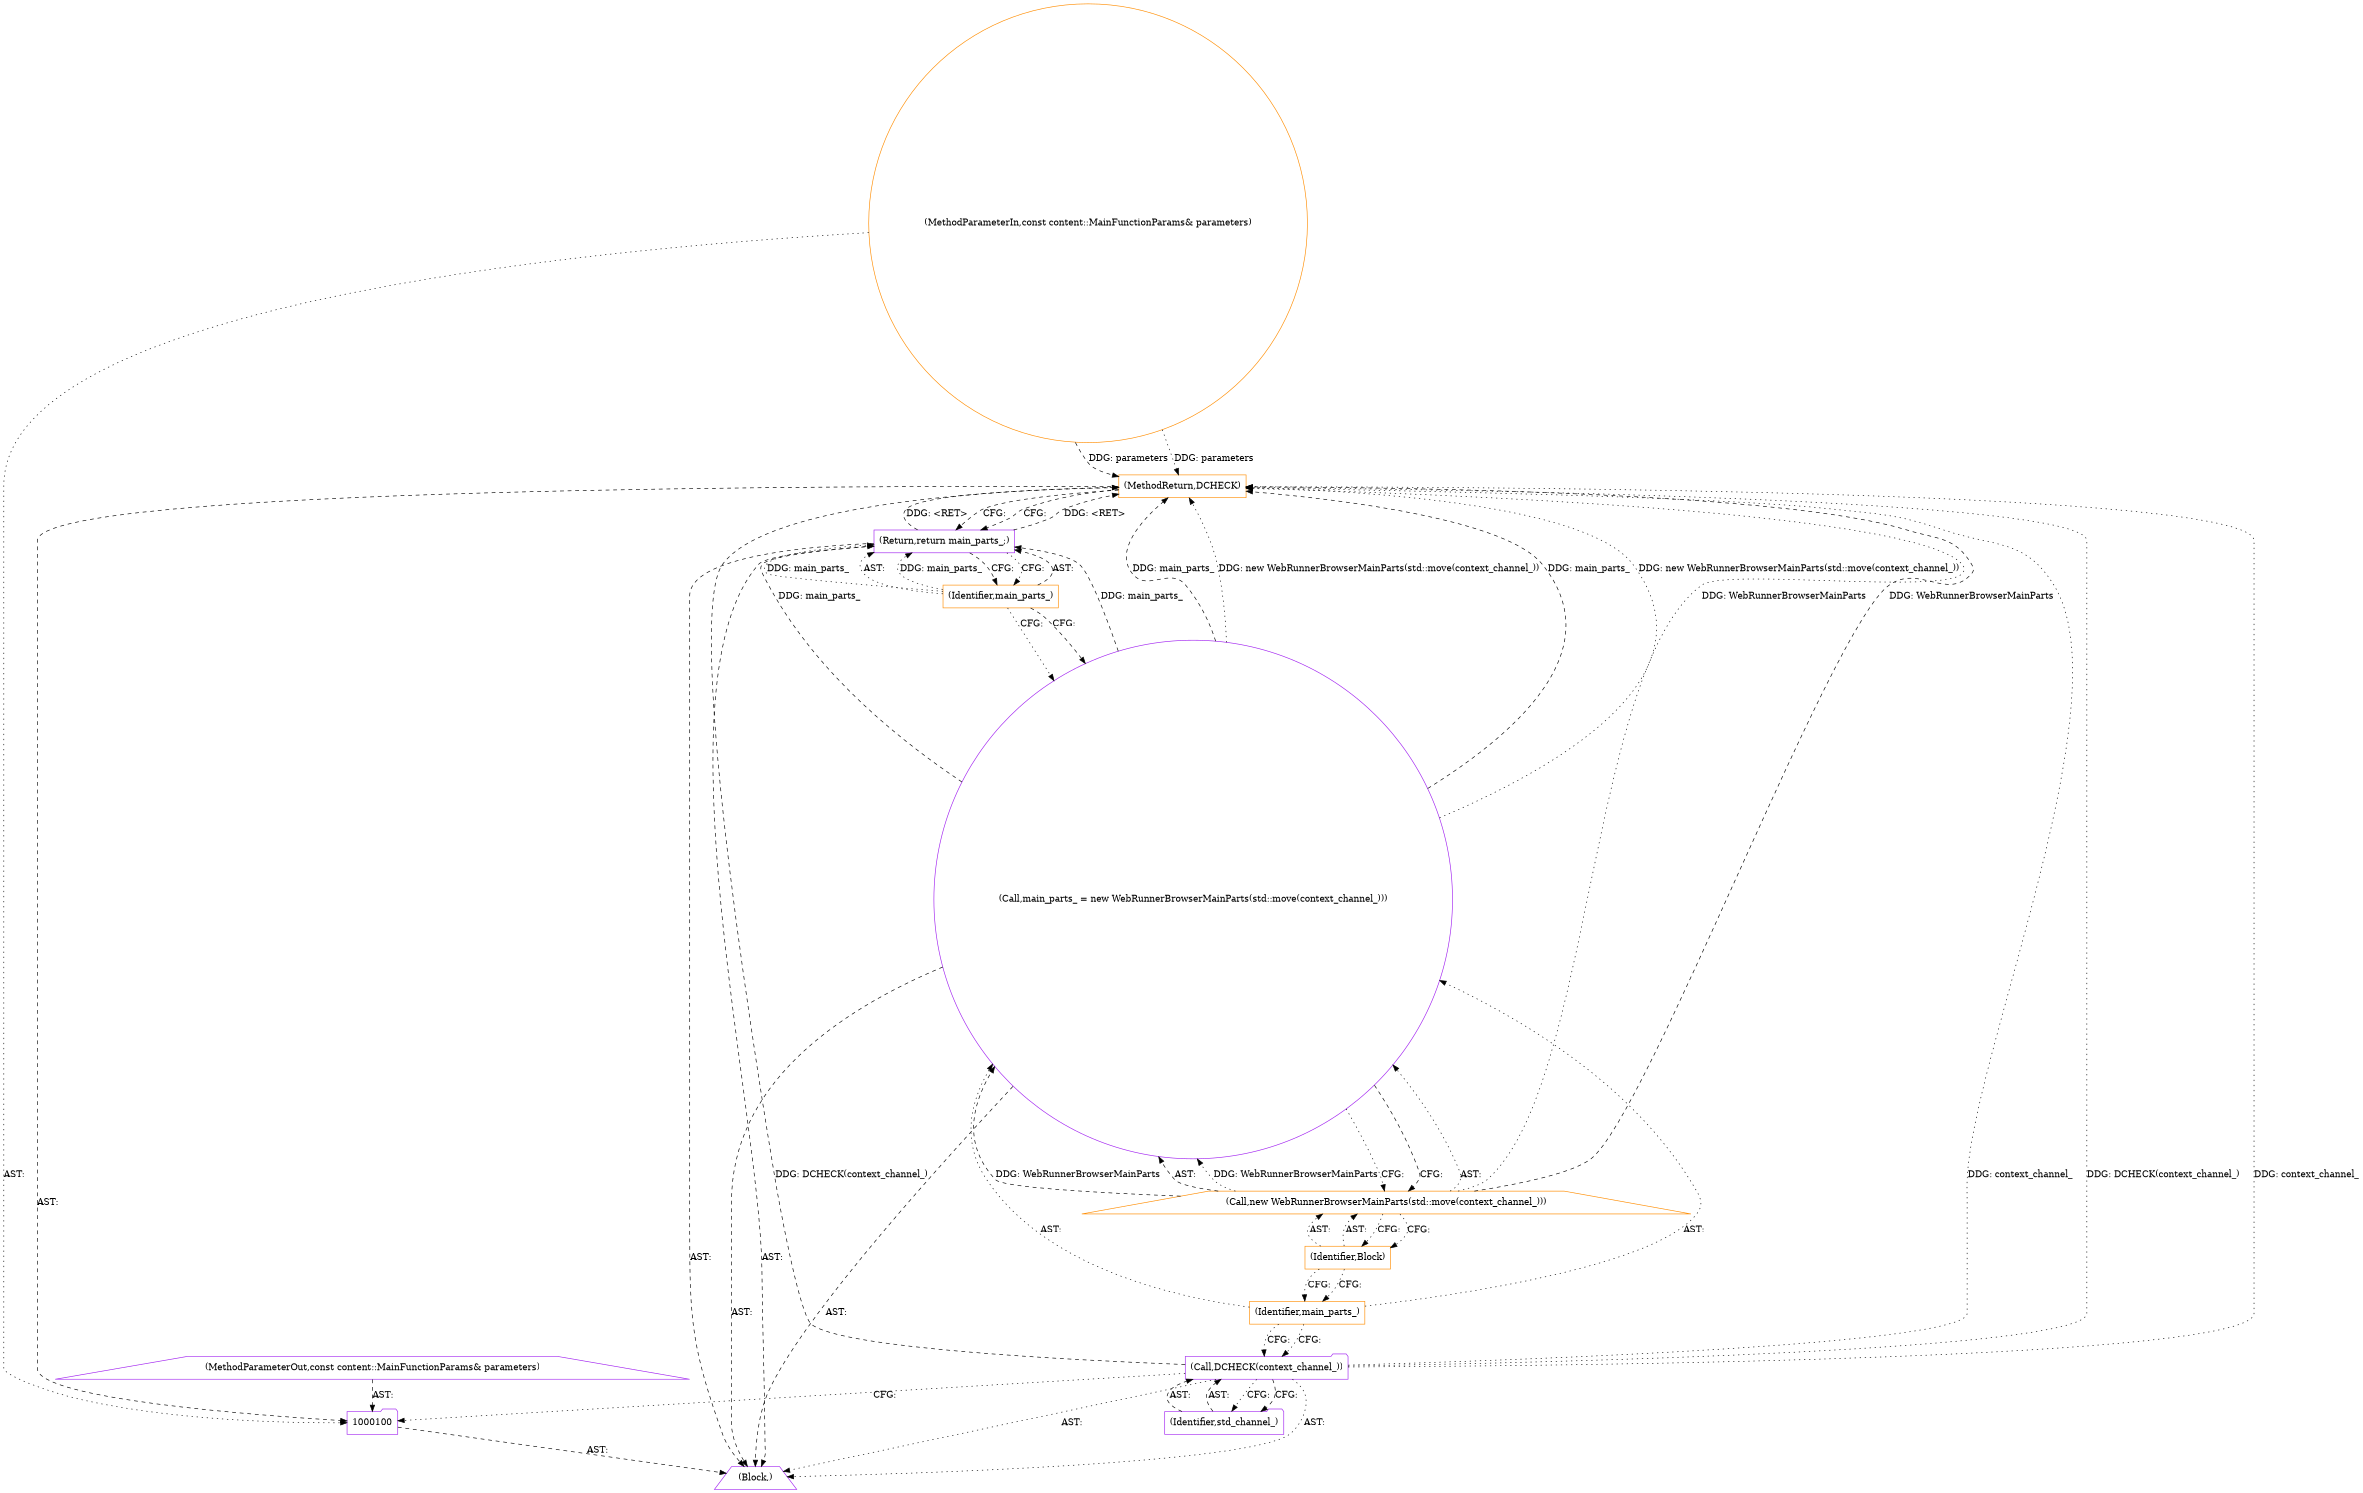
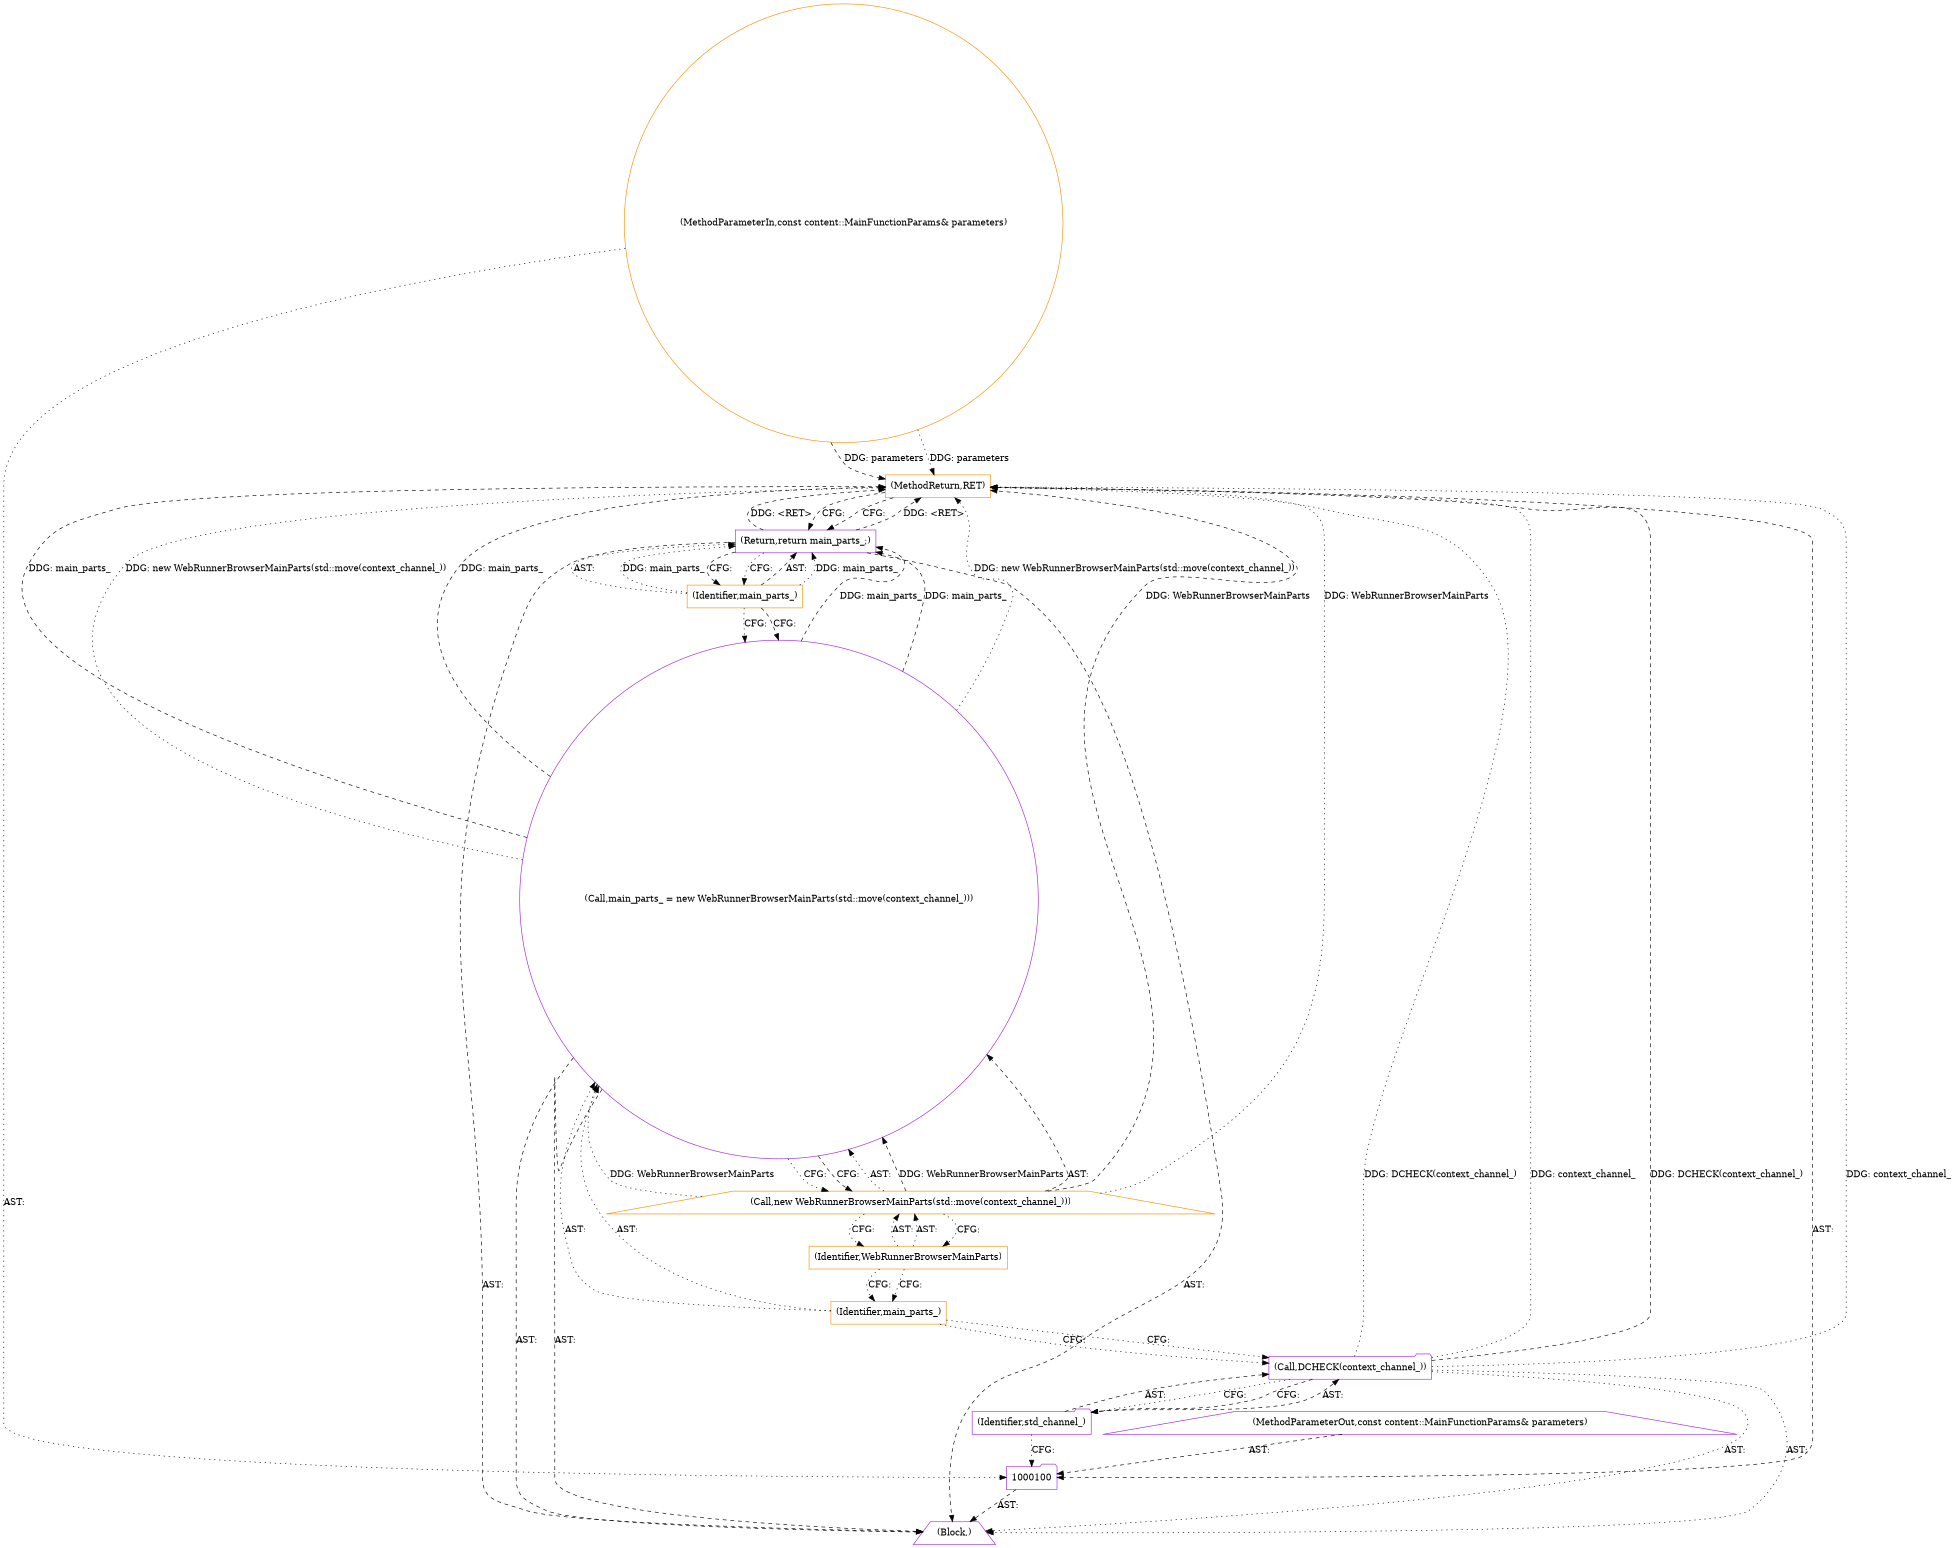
(1182, 486) -> (938, 486)
(1348, 1258) -> (908, 1258)
(795, 1397) -> (1032, 1447)
